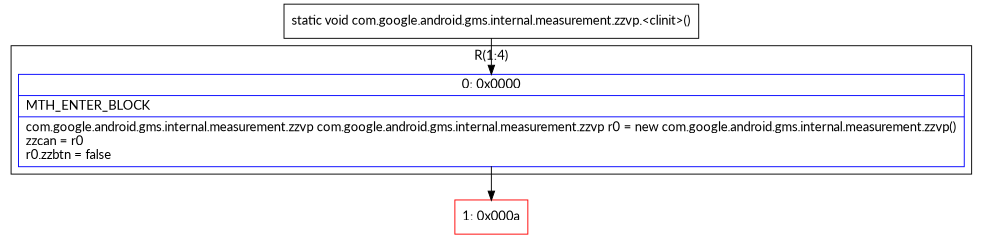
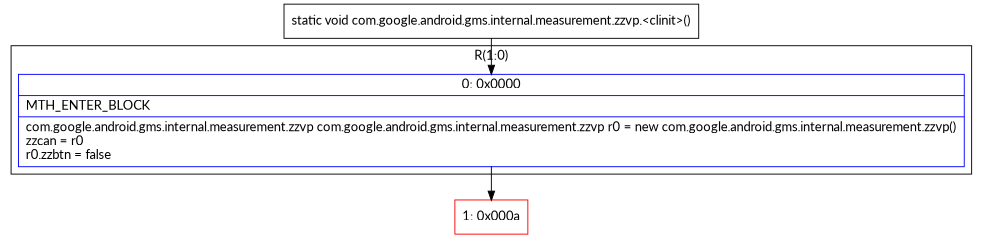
(491, 56) -> (491, 56)
